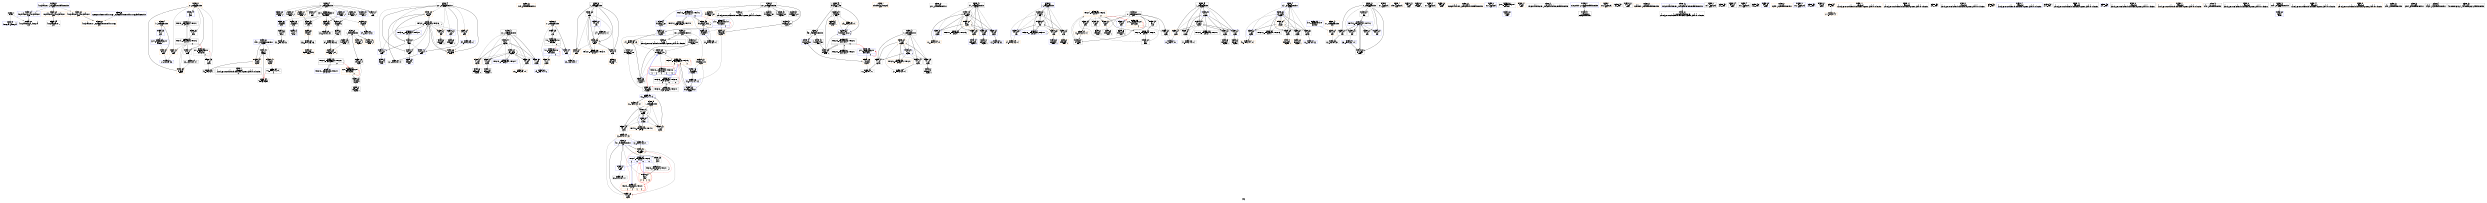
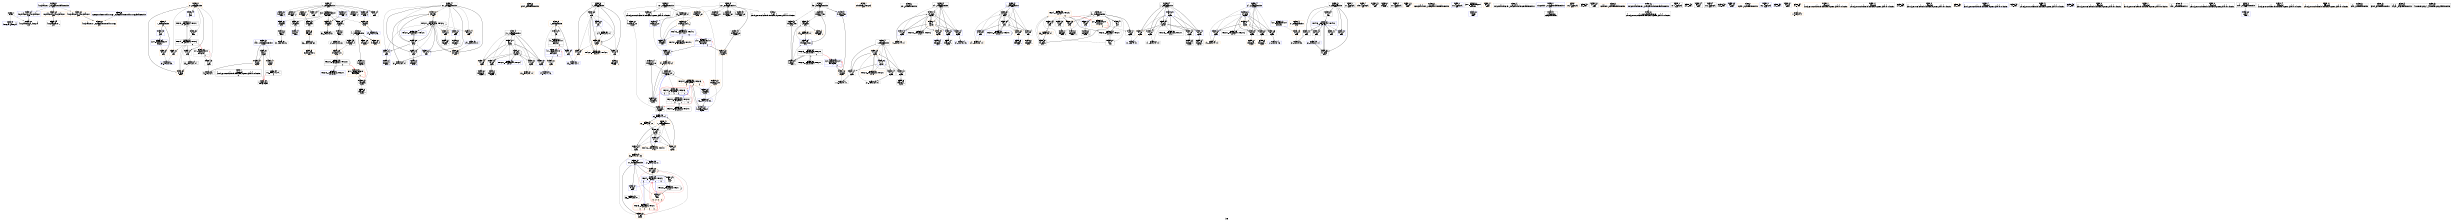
(825, 18) -> (820, 9)
(687, 37) -> (675, 10)
